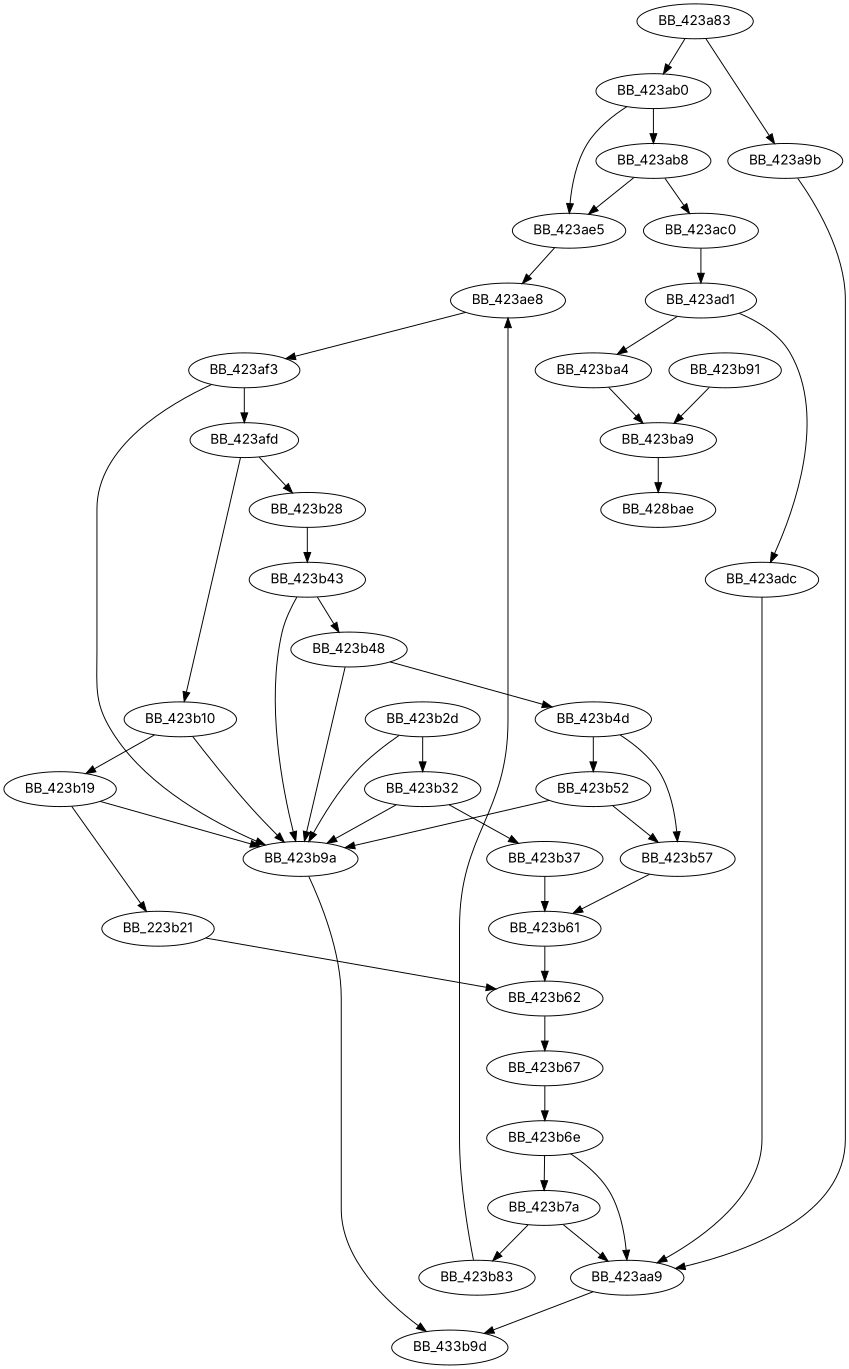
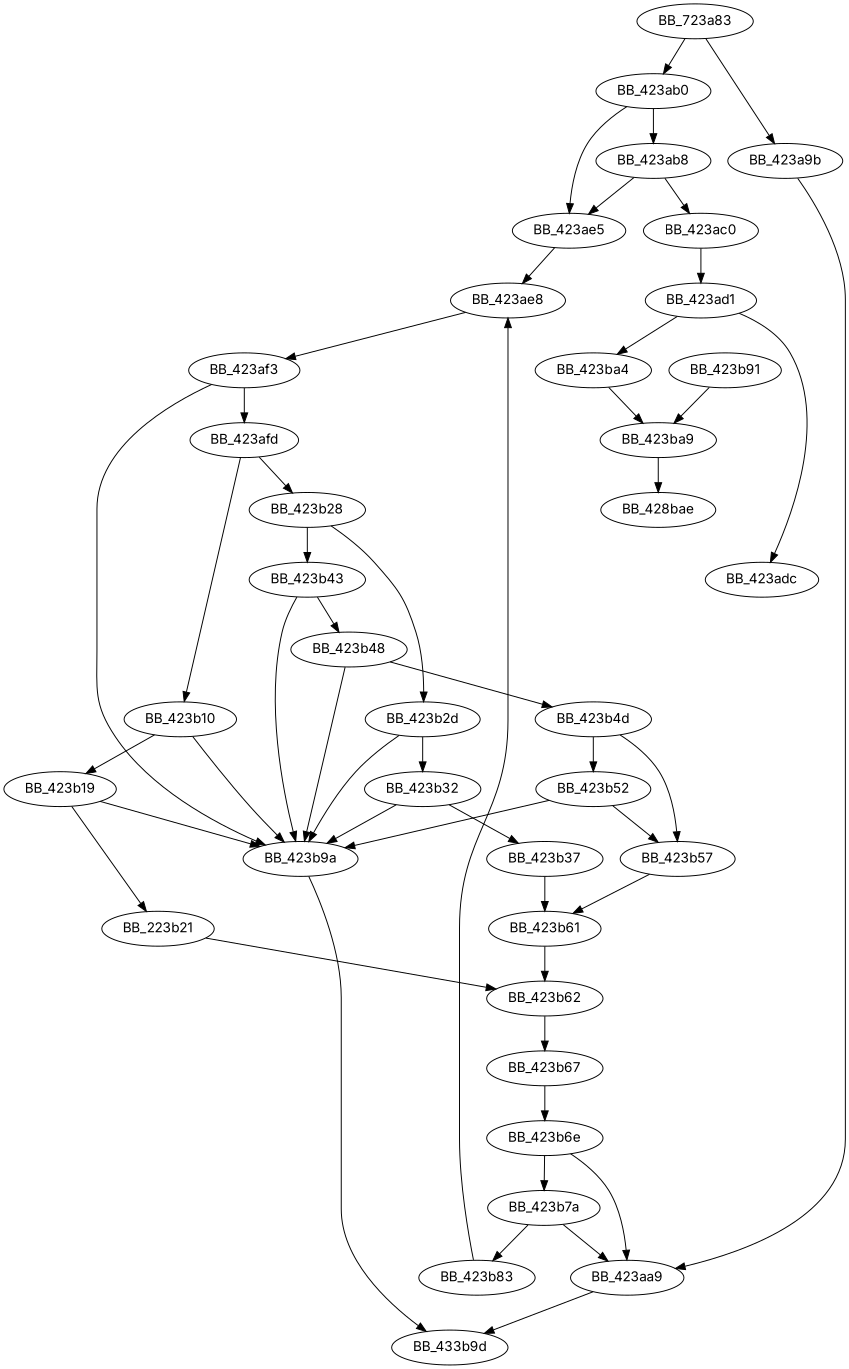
(695, 21) -> (695, 21)
none -> (401, 596)
(762, 948) -> none
